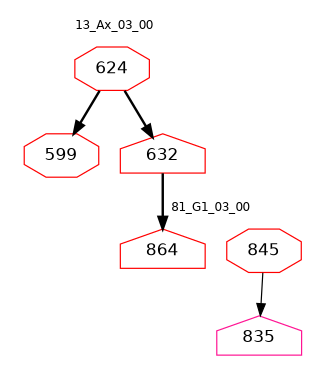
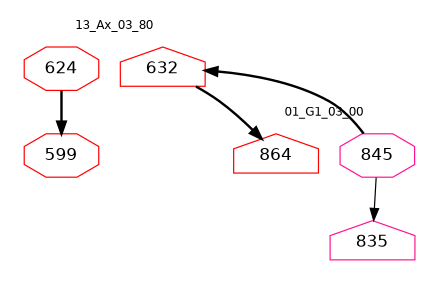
(115, 26) -> (115, 26)
(135, 109) -> (298, 88)
(211, 208) -> (324, 113)
(264, 251) -> (377, 156)
